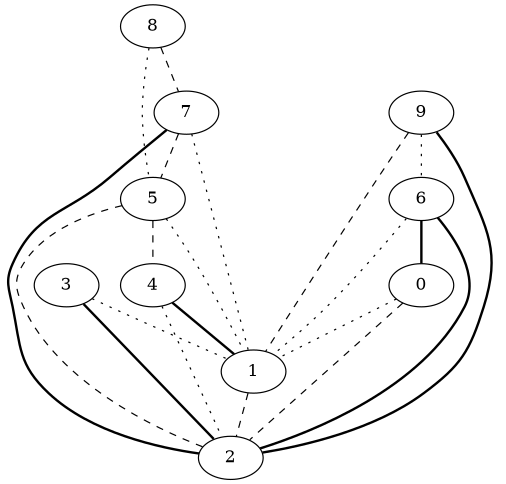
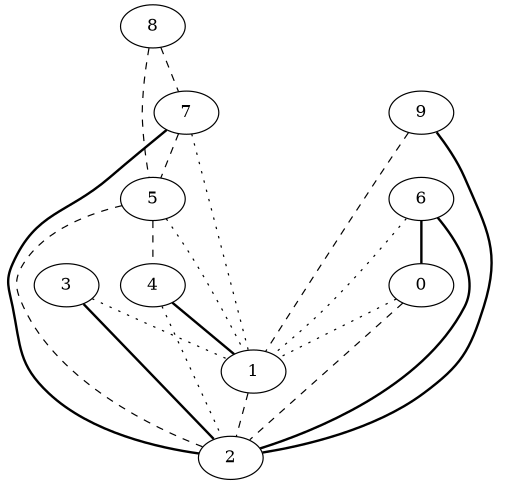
(142, 113) -> (142, 113)
(421, 156) -> none
